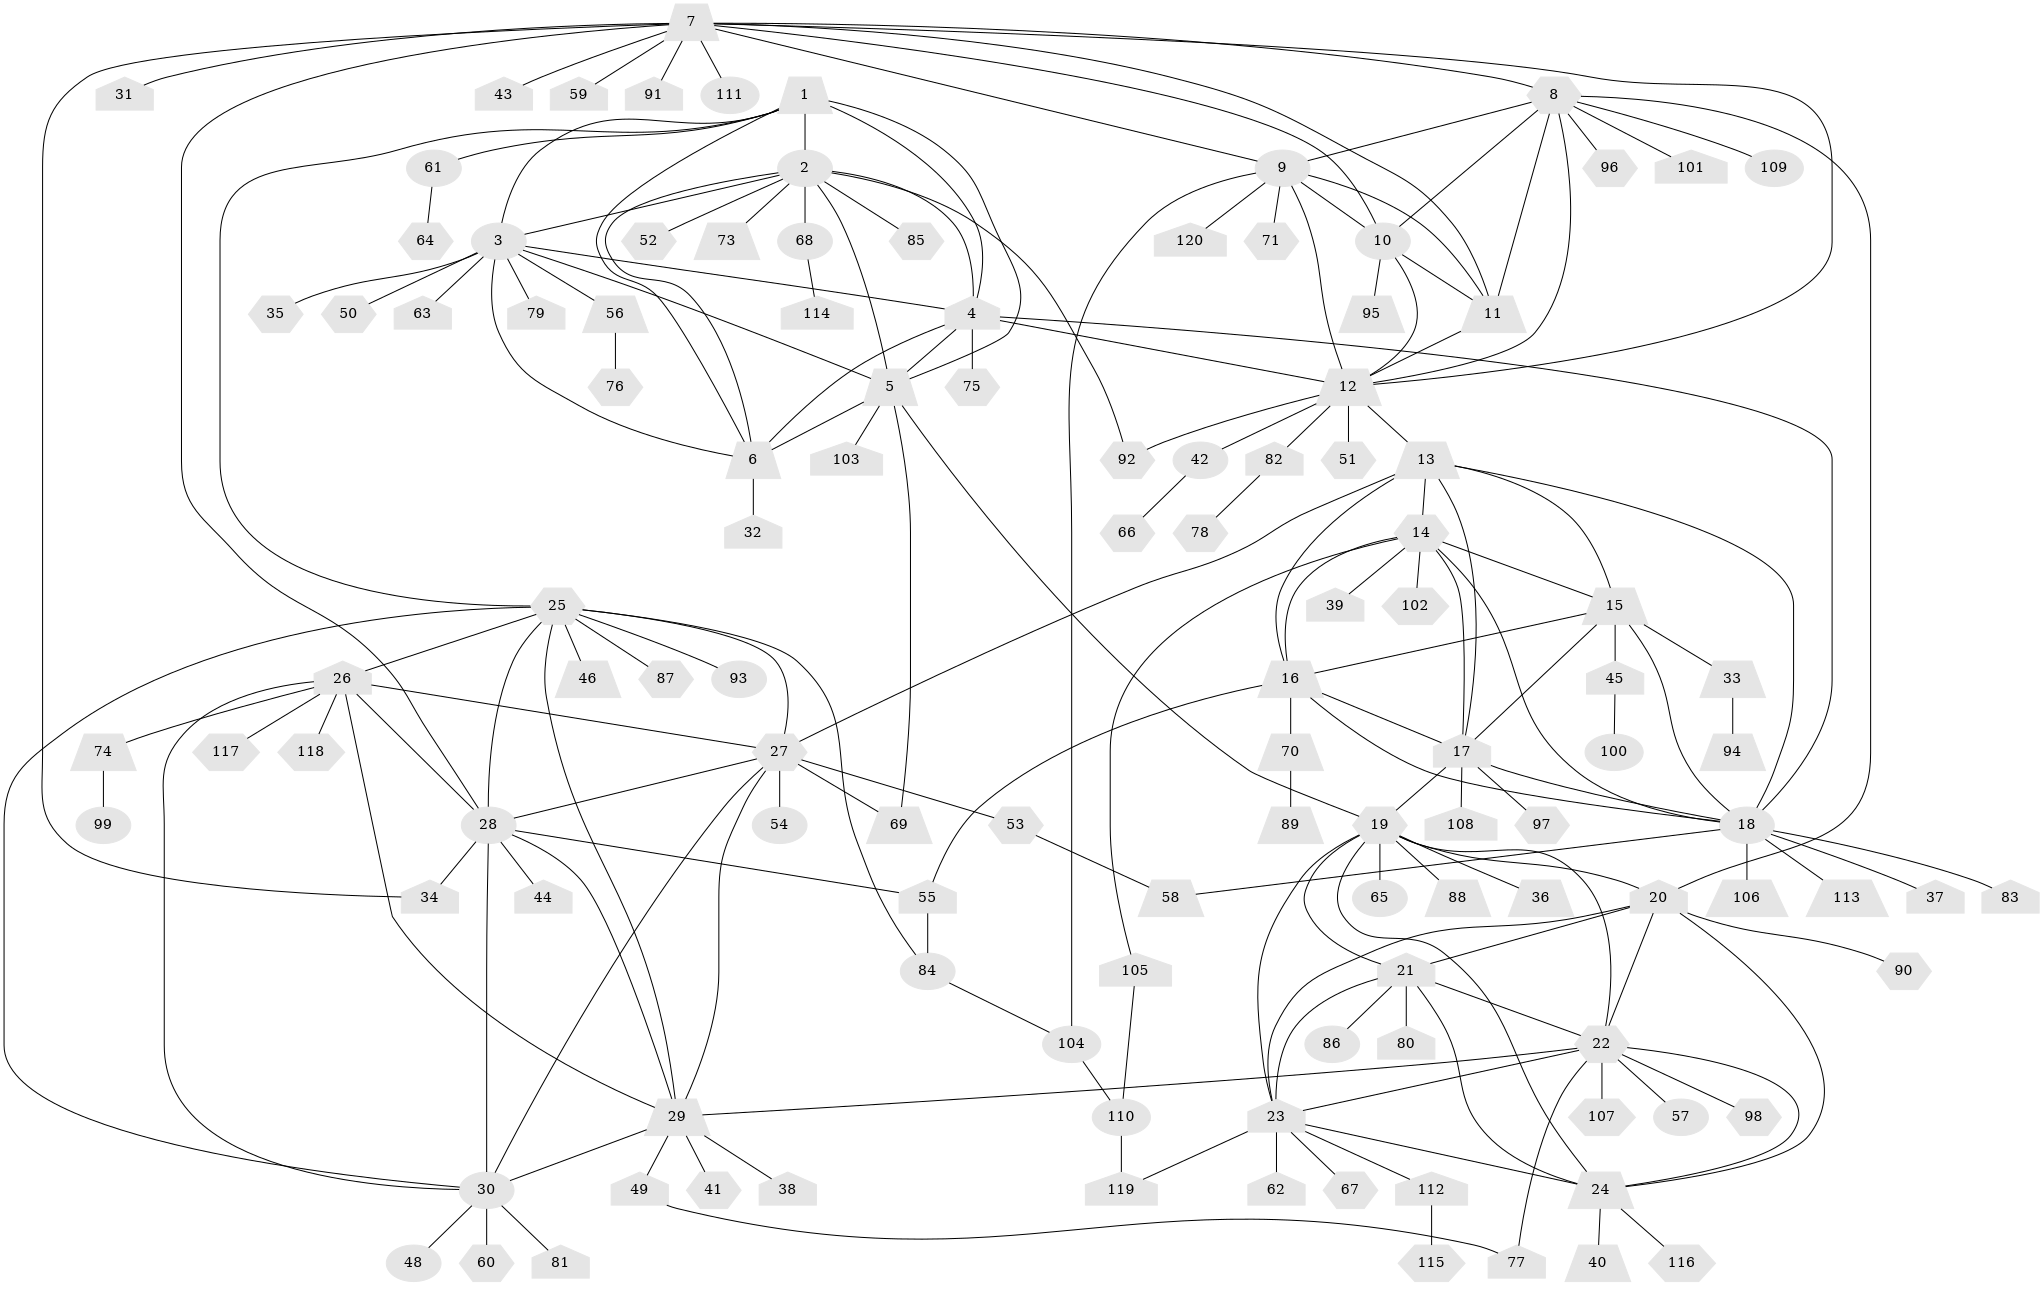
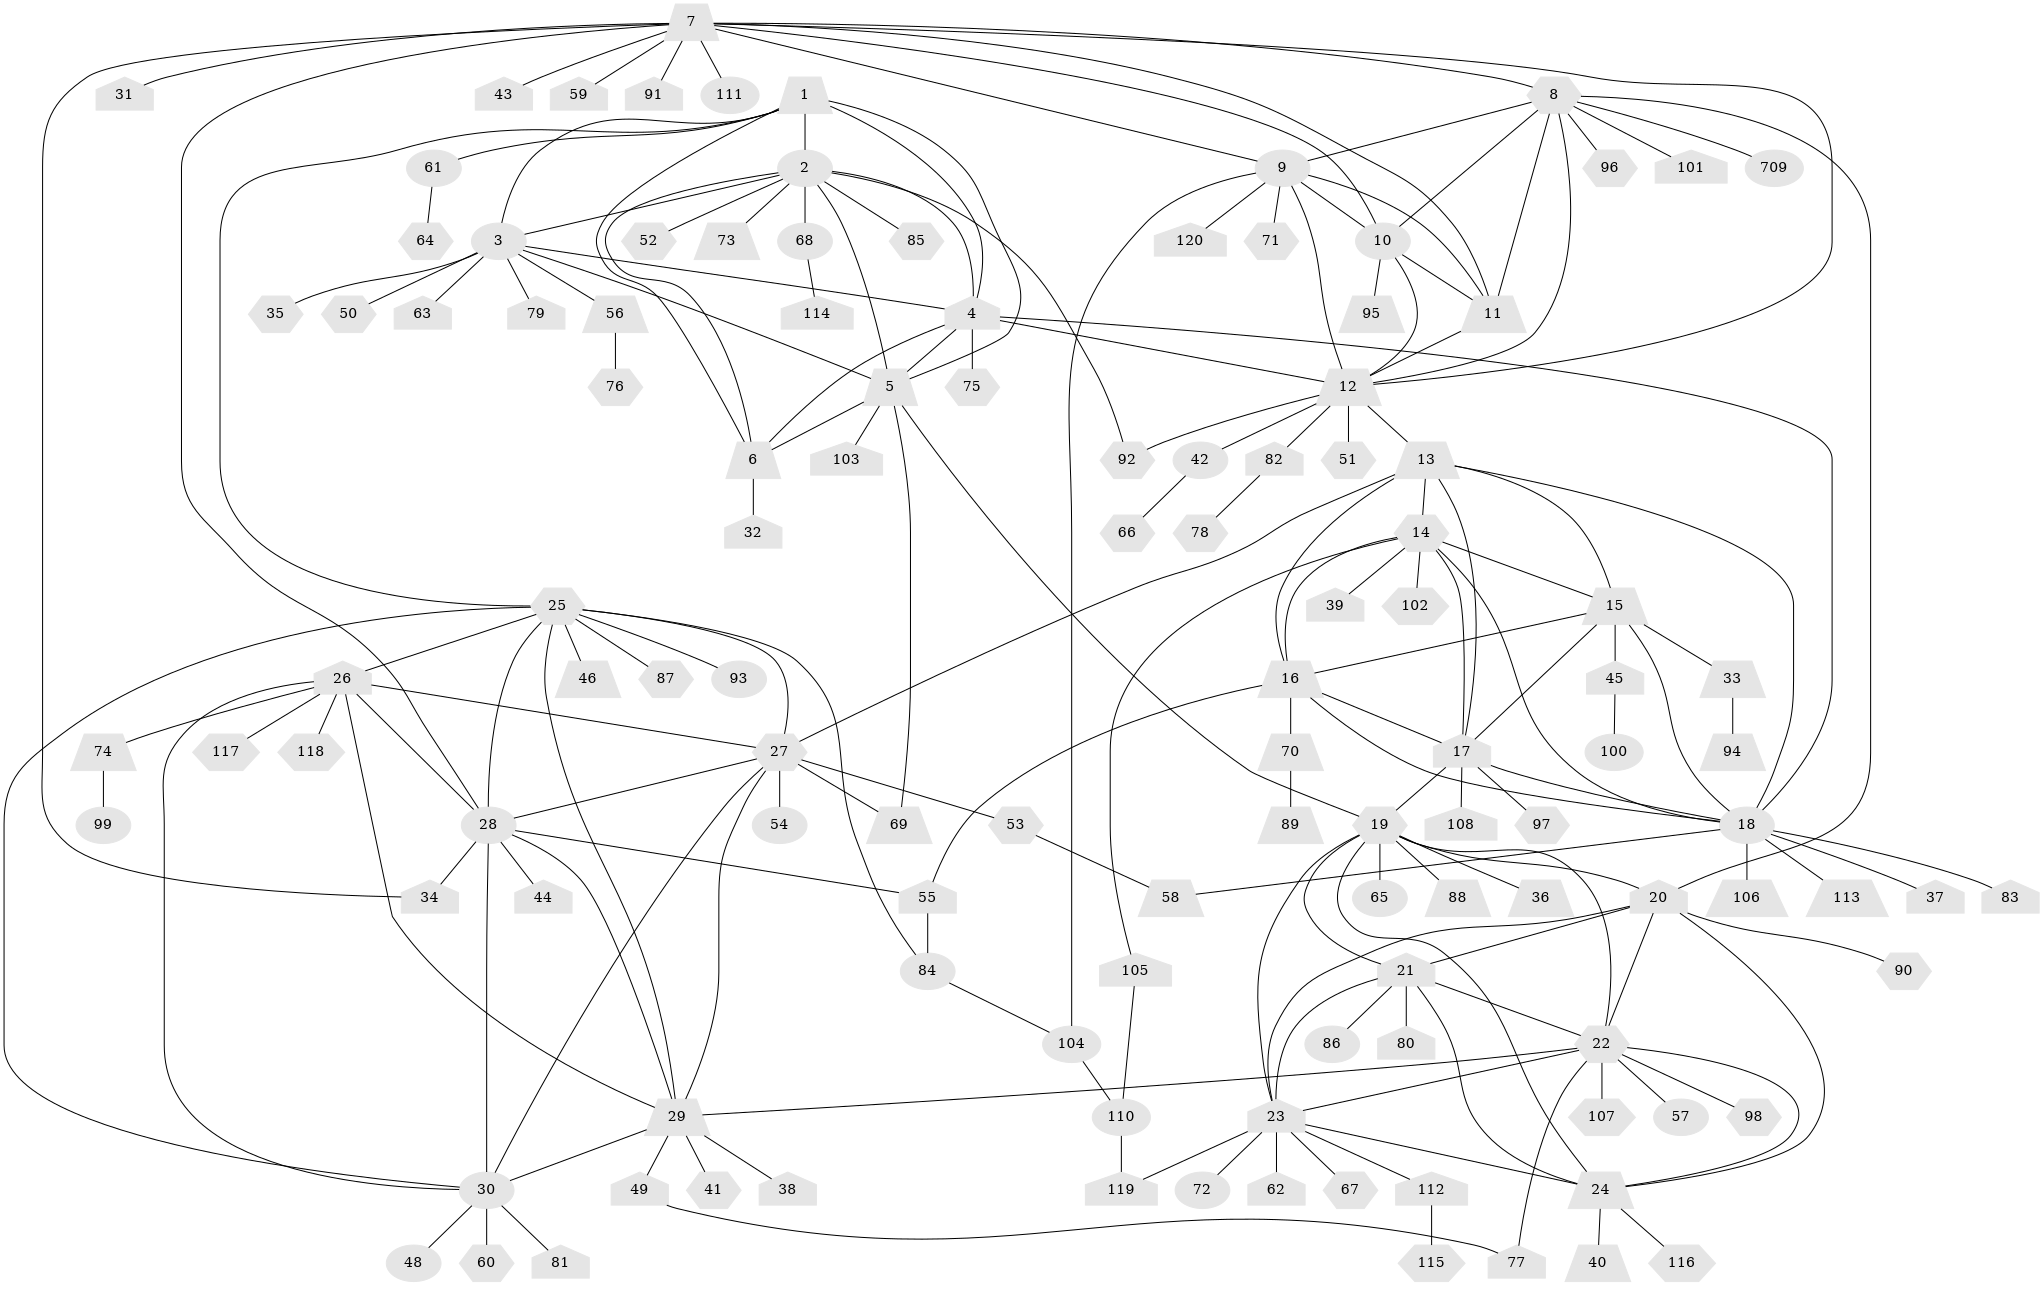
(1774, 168) -> (1774, 168)
(569, 400) -> none
none -> (1202, 1190)
